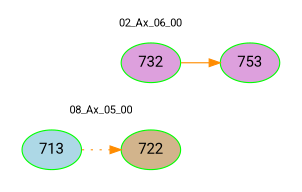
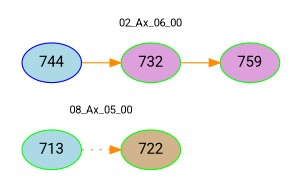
none -> (52, 63)
(250, 63) -> (250, 63)
